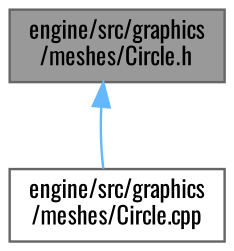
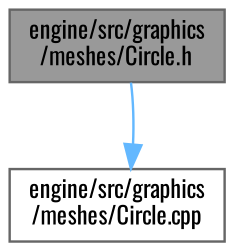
(101, 138) -> (133, 114)
